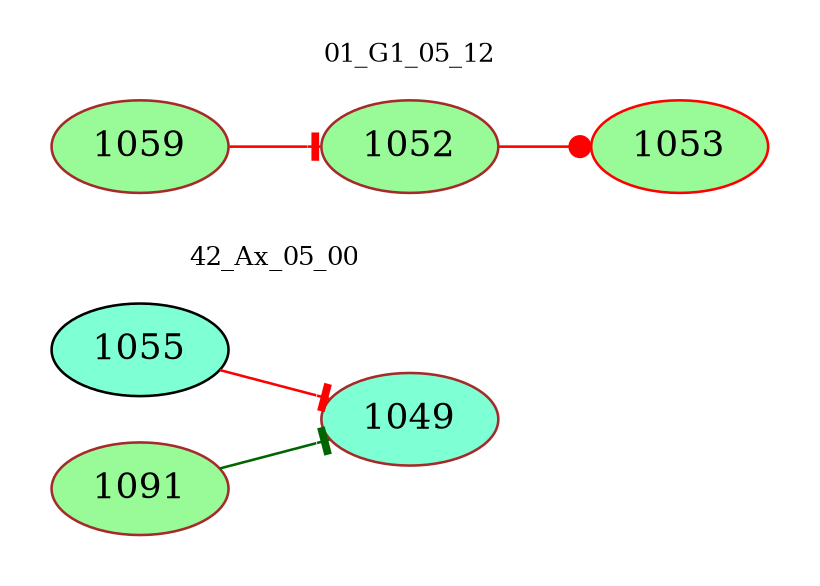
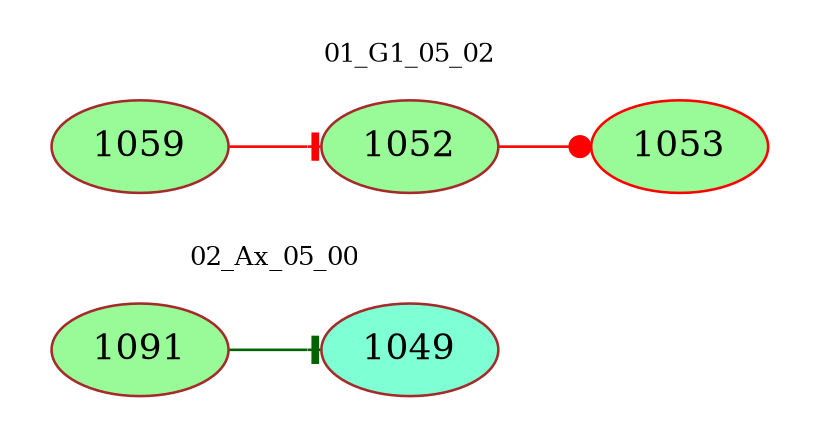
(410, 55) -> (410, 55)
(275, 259) -> (275, 259)
(140, 350) -> none
